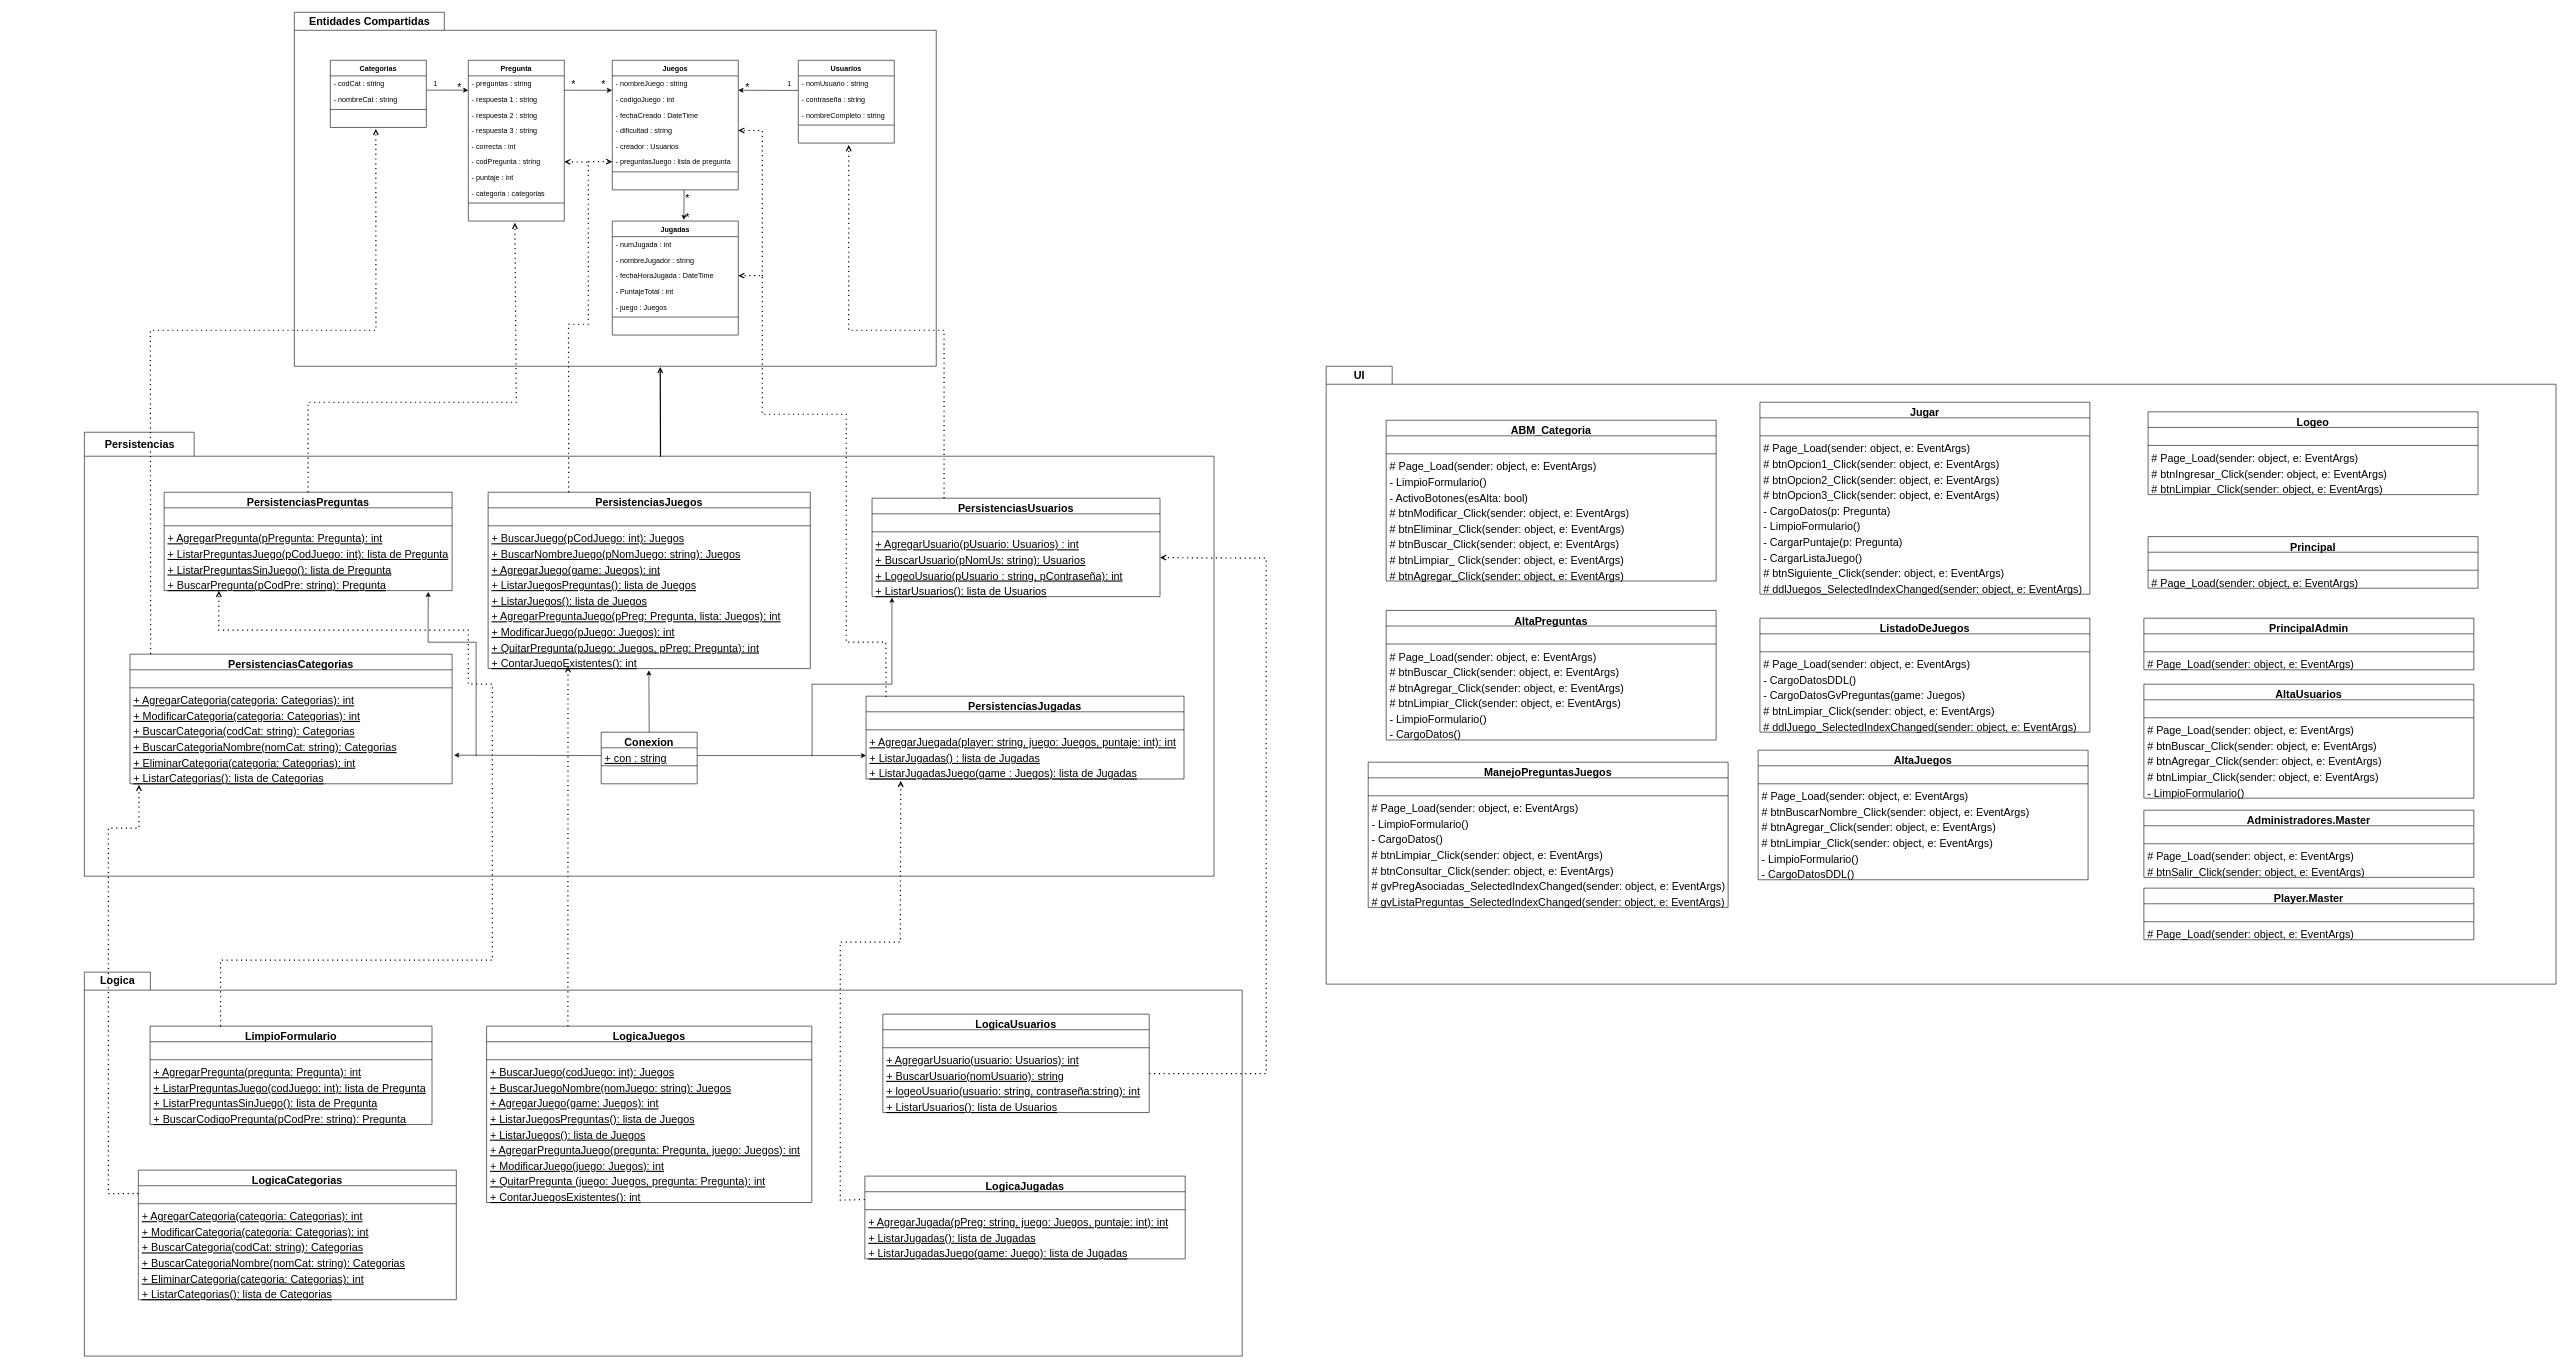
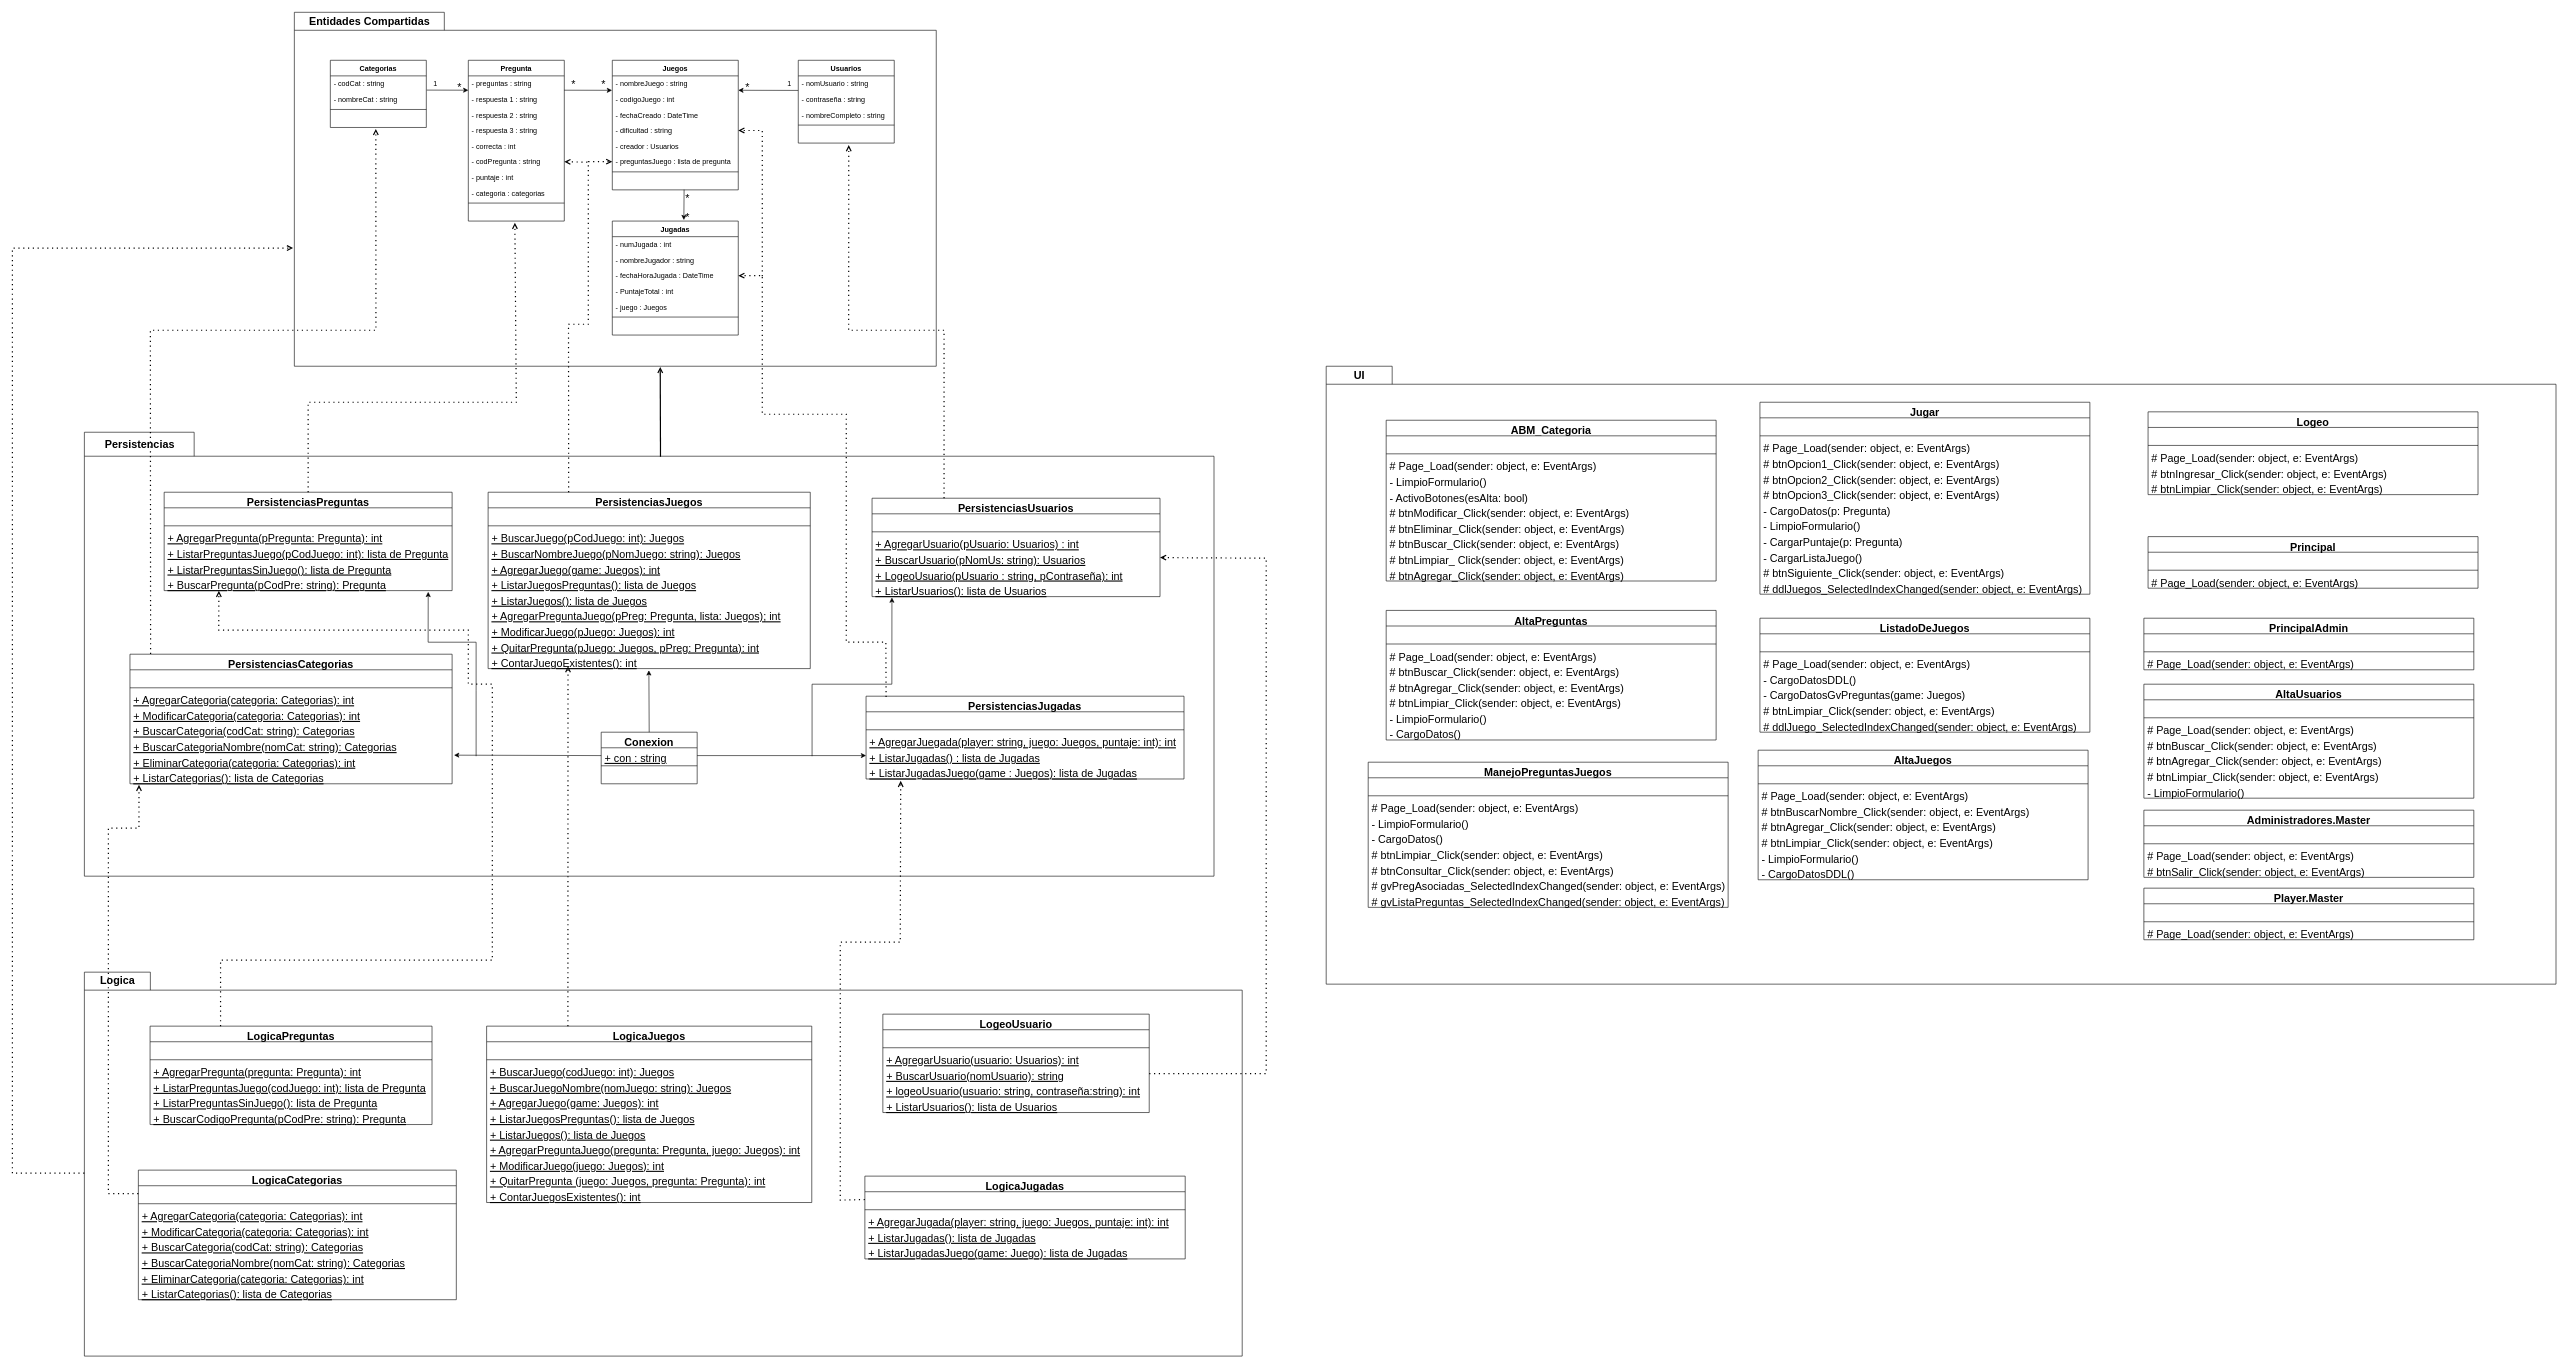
none -> (12, 608)
(1016, 1025) -> (1016, 1025)
(291, 1037) -> (291, 1037)
(1039, 1223) -> (1041, 1223)
